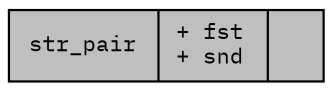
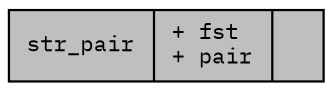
(211, 57) -> (213, 57)
